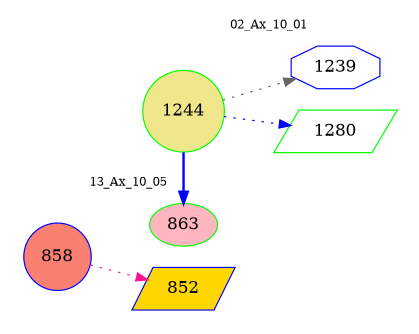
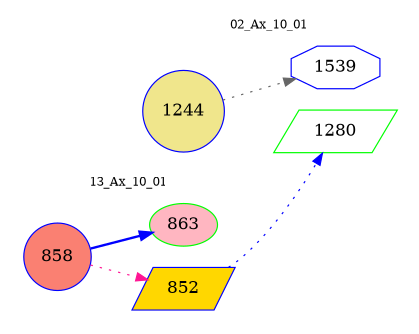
(336, 67) -> (336, 67)
(184, 111) -> (184, 111)
(252, 120) -> (277, 220)
(184, 179) -> (115, 242)
(128, 183) -> (128, 183)
